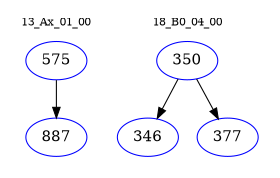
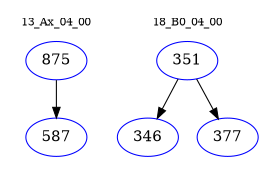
(56, 23) -> (56, 23)
(56, 61) -> (56, 61)
(187, 61) -> (187, 61)
(56, 137) -> (56, 137)
